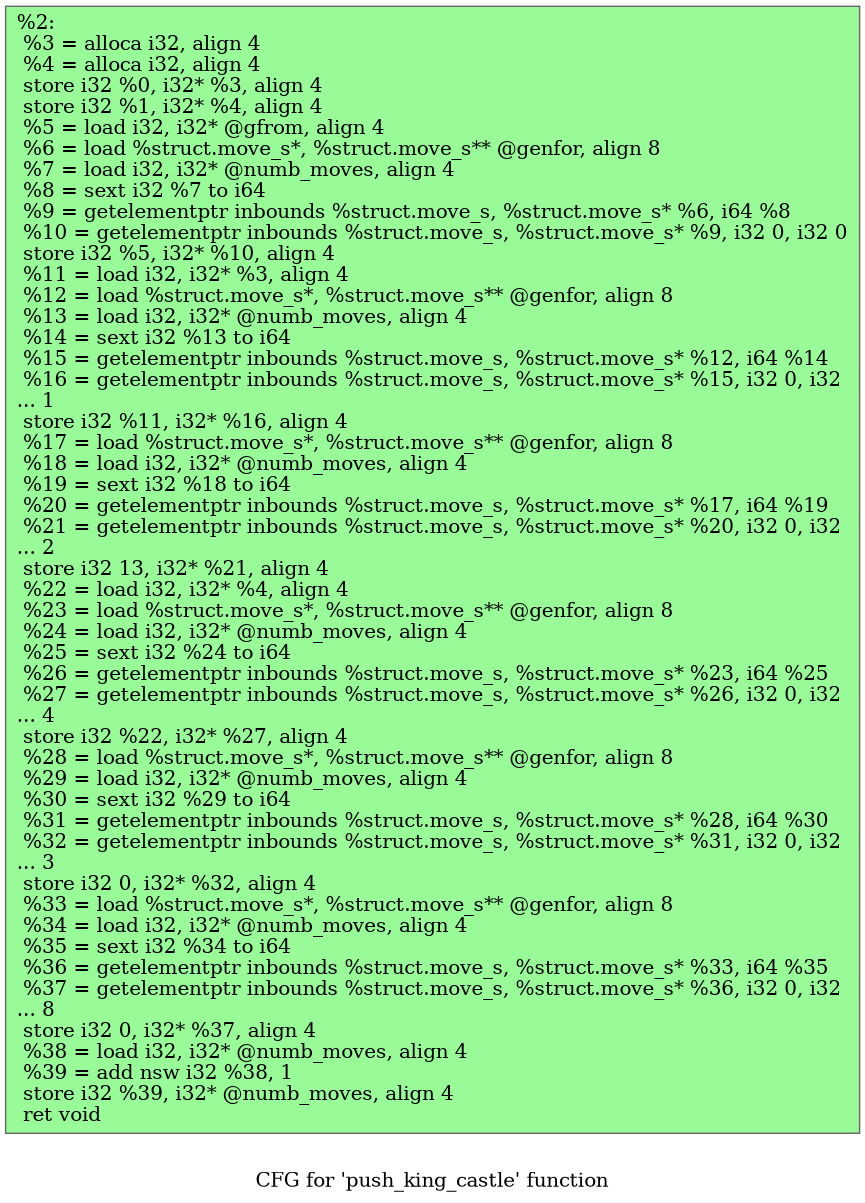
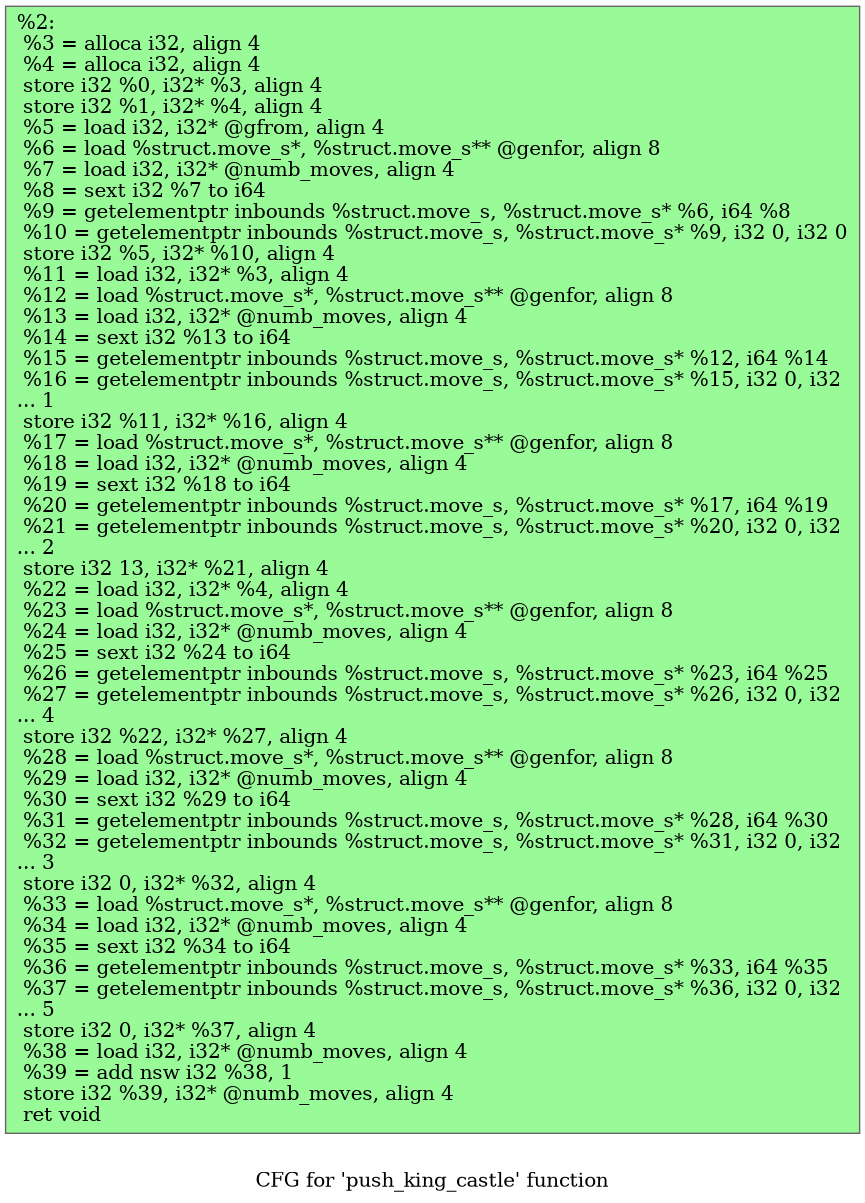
(36, 1010) -> (36, 1010)
